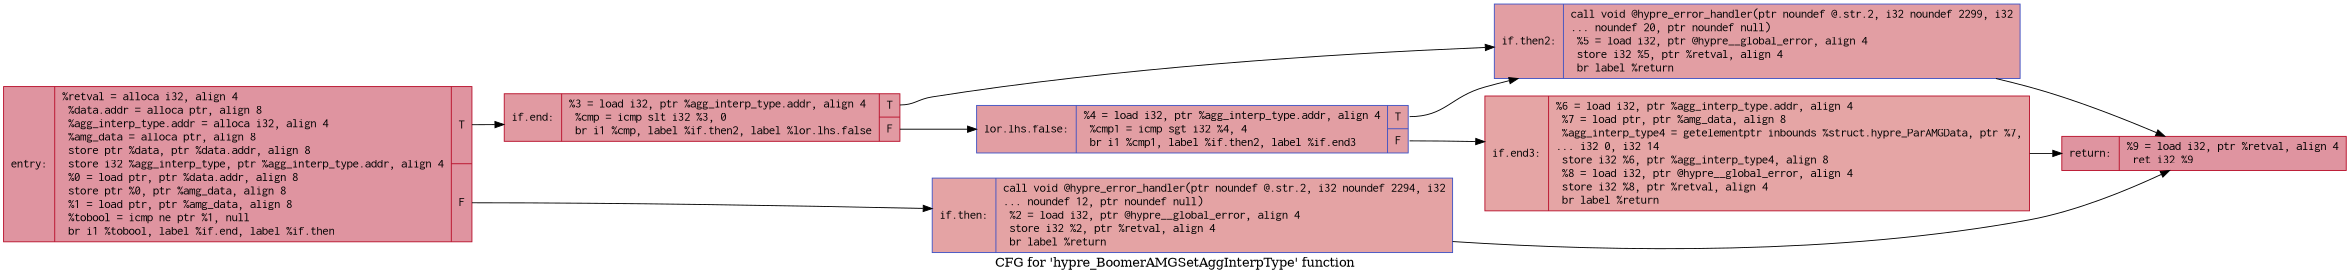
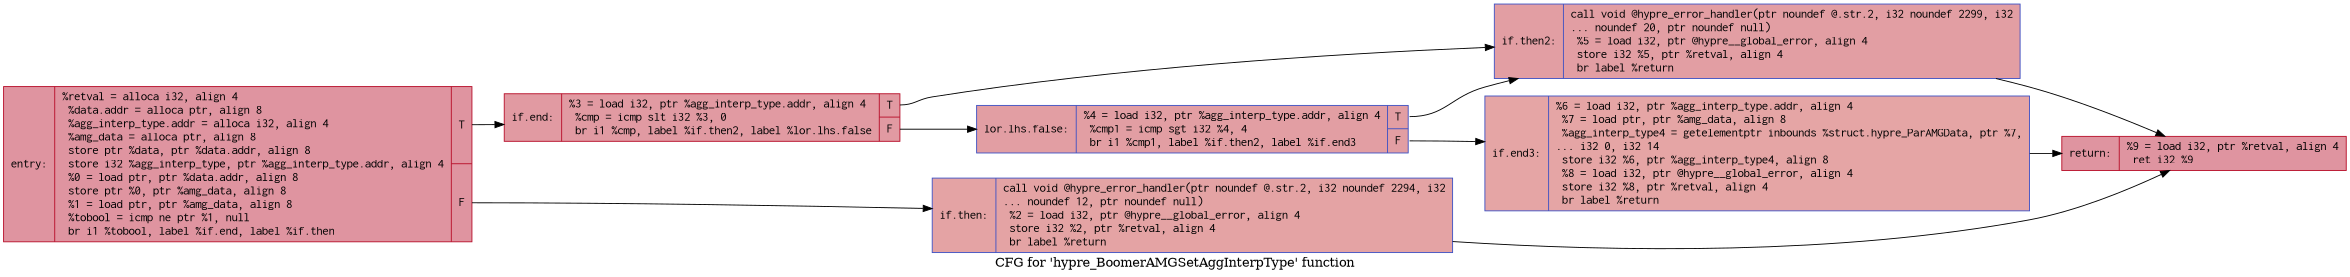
(1757, 153) -> (1757, 153)
